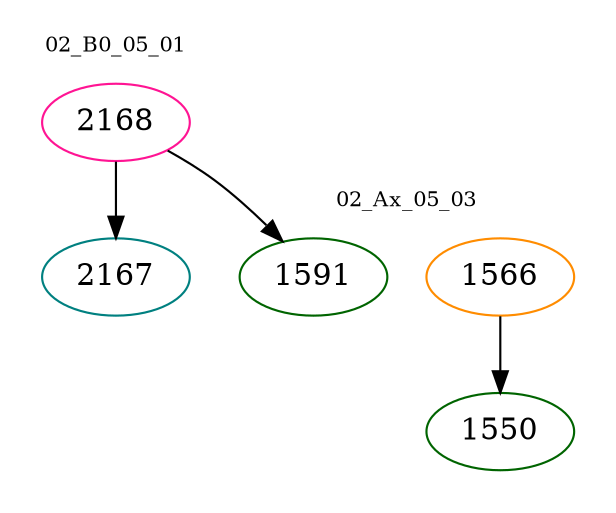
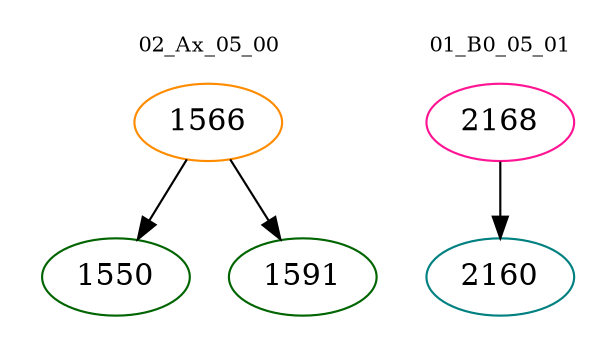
(116, 46) -> (500, 46)
(237, 198) -> (249, 190)
(407, 201) -> (209, 46)
(116, 277) -> (500, 277)
